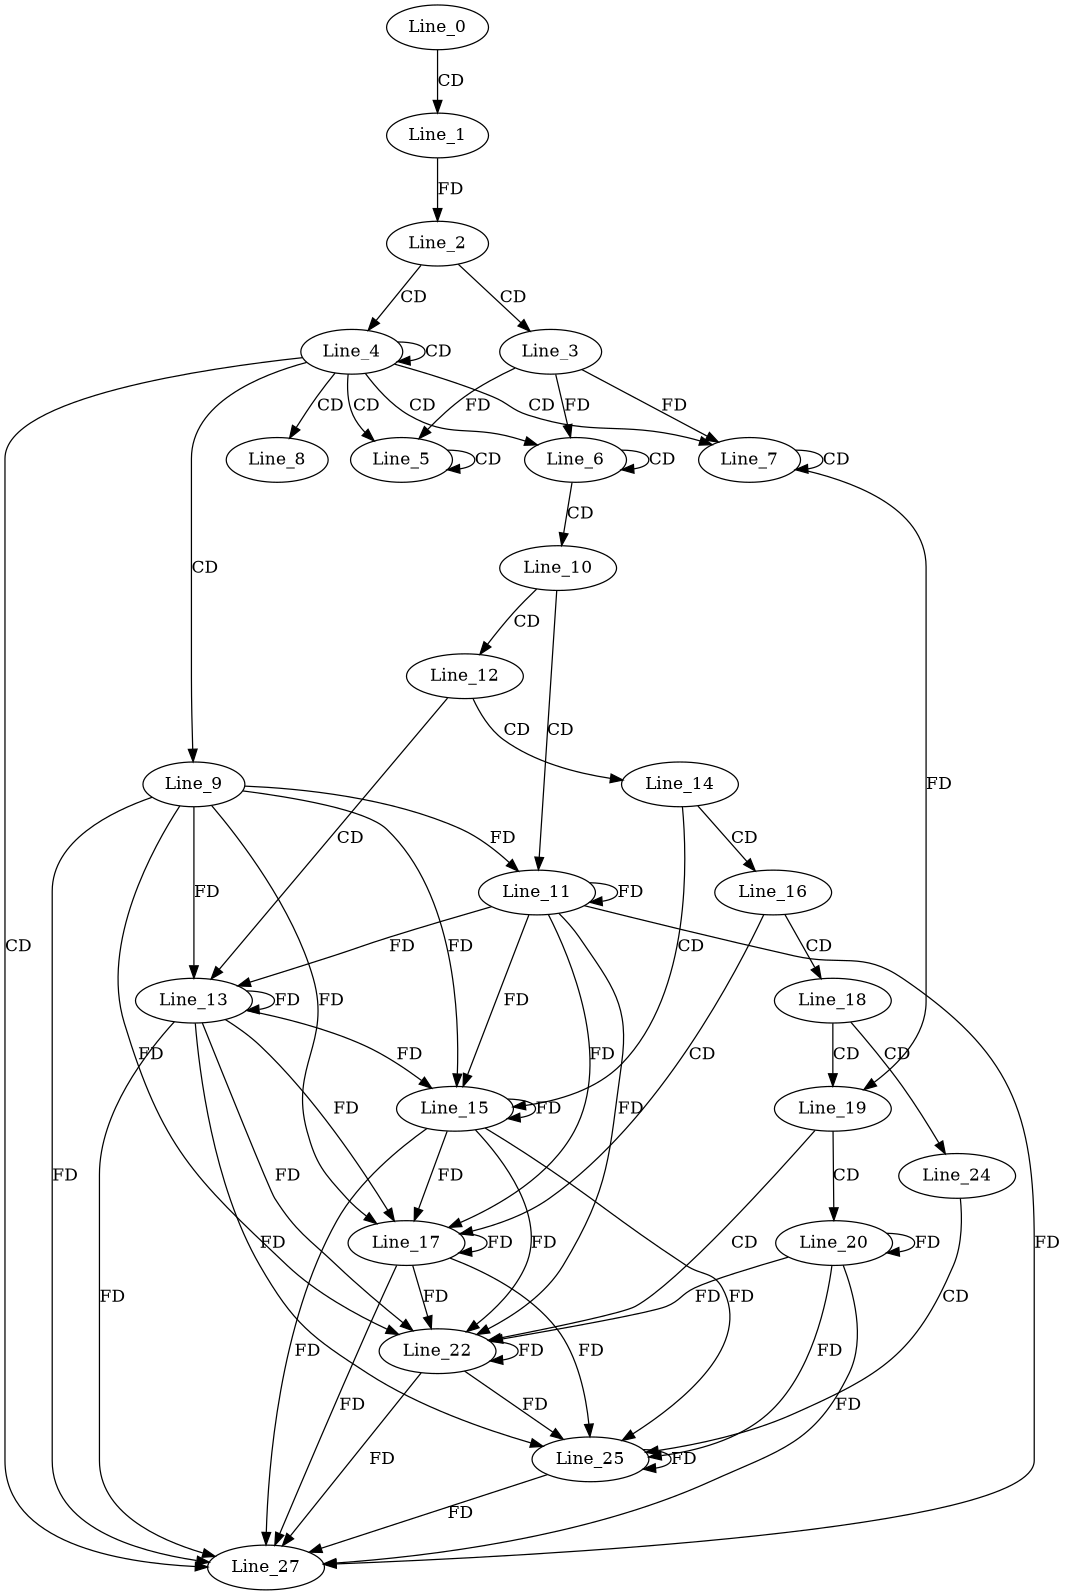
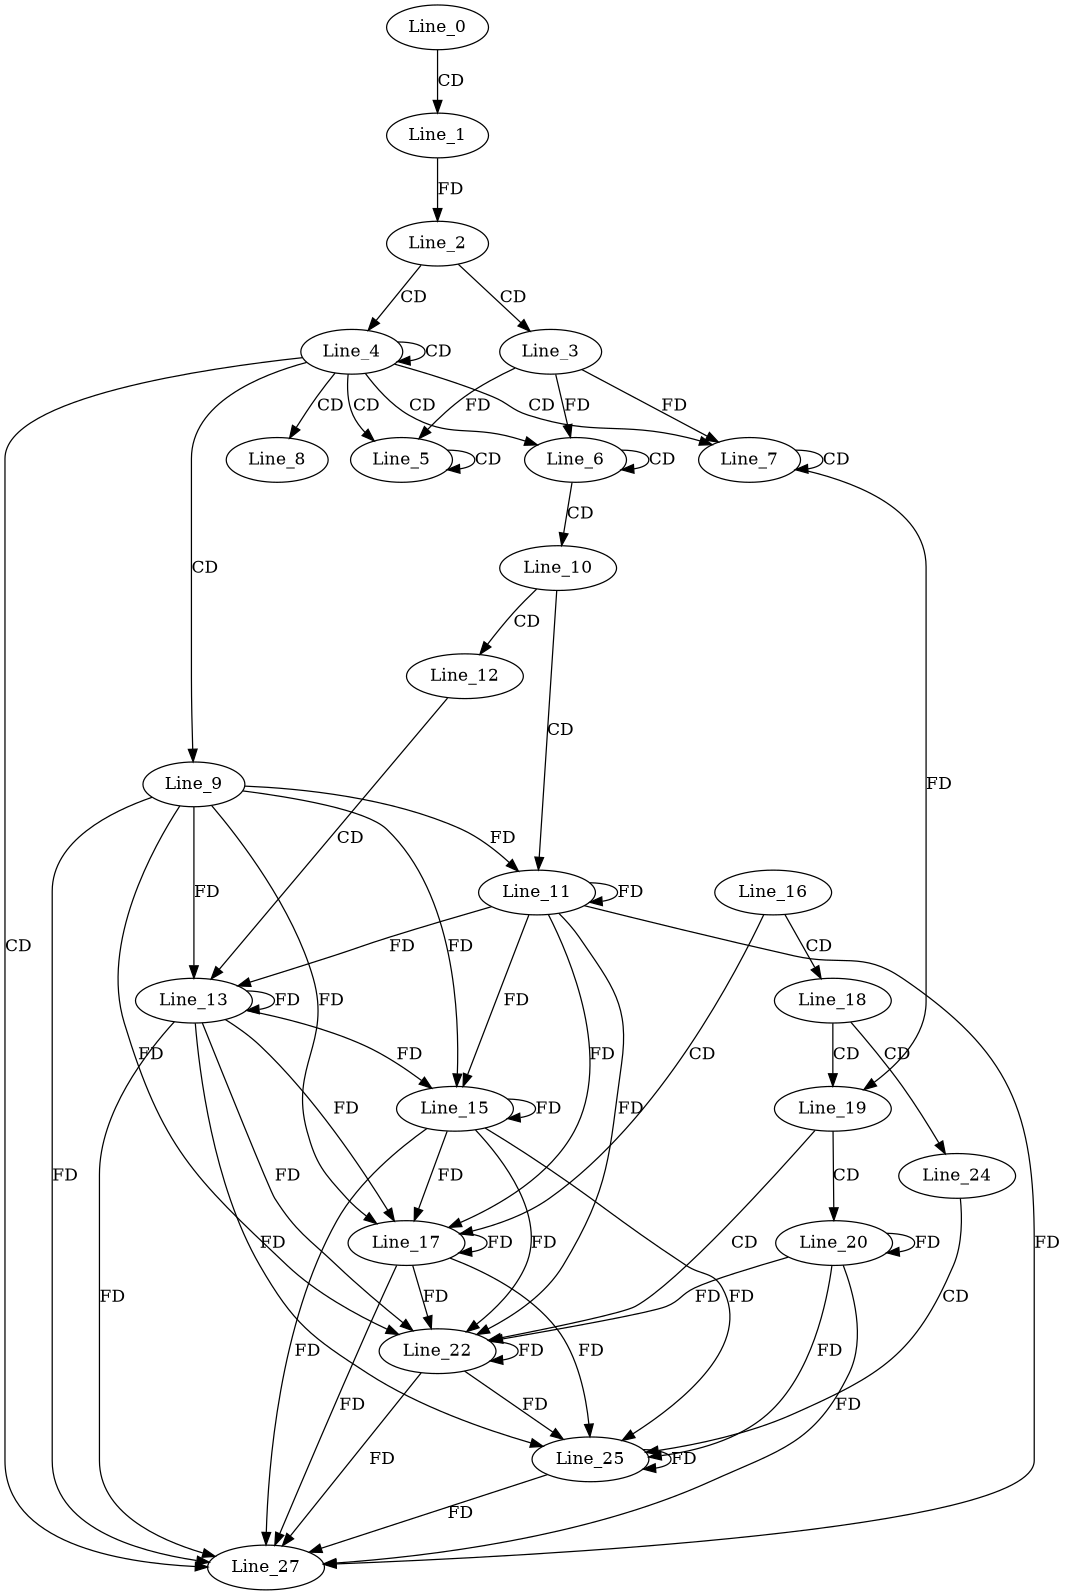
(680, 784) -> none
